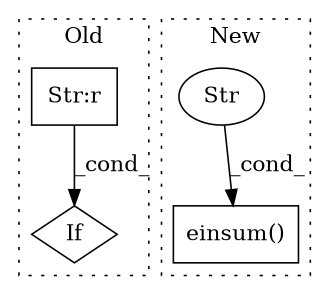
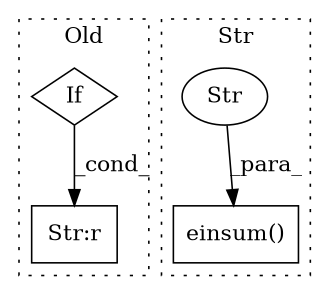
(236, 37) -> (236, 37)
(74, 158) -> (74, 158)
(268, 165) -> (266, 165)
